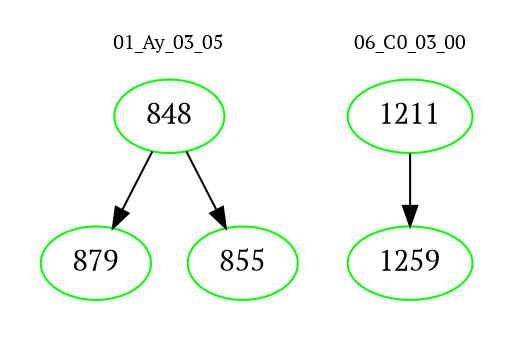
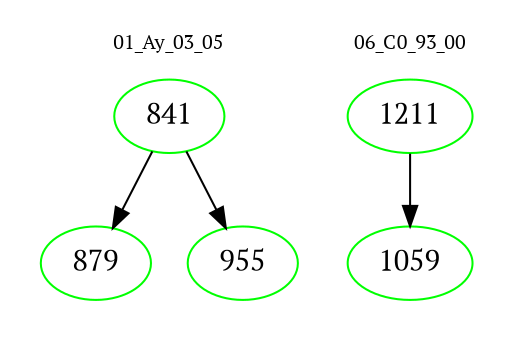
(410, 44) -> (410, 44)
(169, 116) -> (169, 116)
(243, 263) -> (243, 263)
(410, 263) -> (410, 263)
